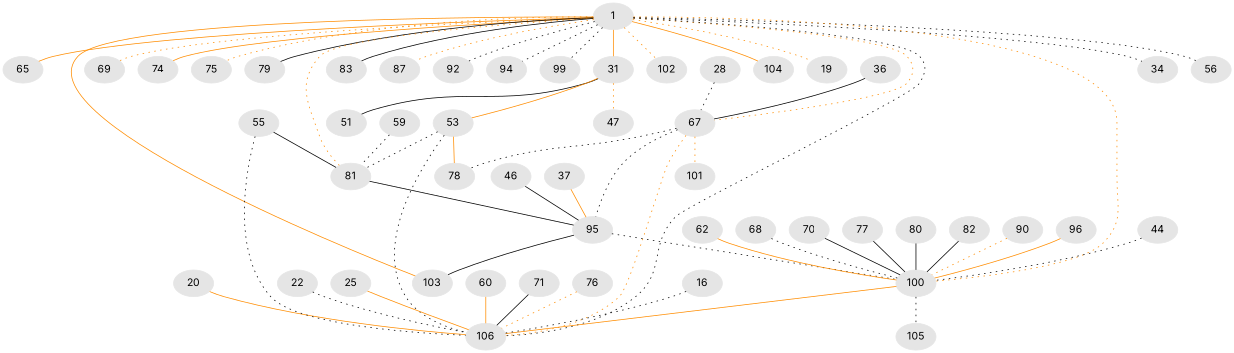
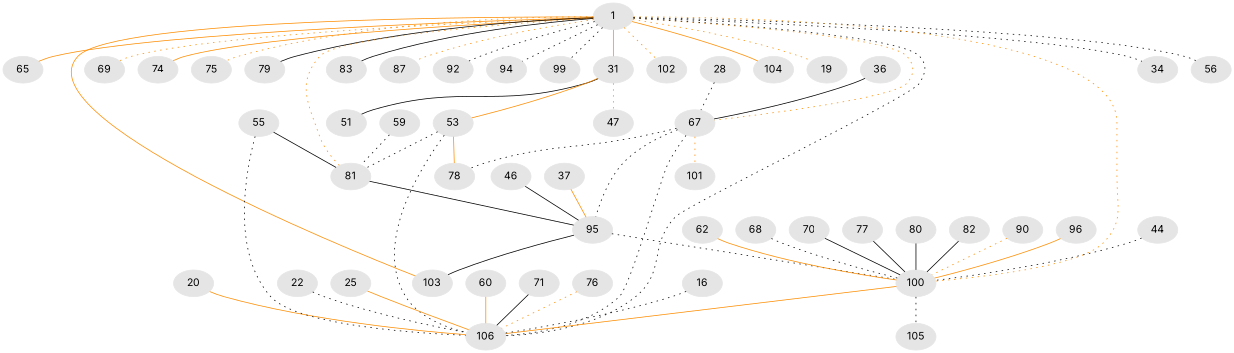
(631, 273) -> (631, 273)
